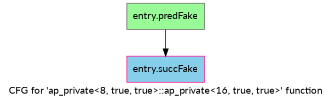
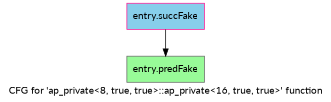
(166, 39) -> (166, 39)
